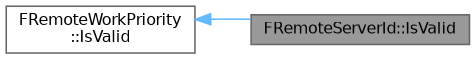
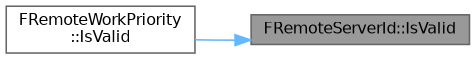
(231, 19) -> (215, 40)
